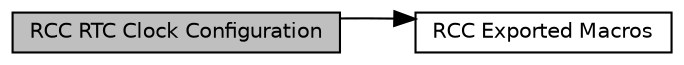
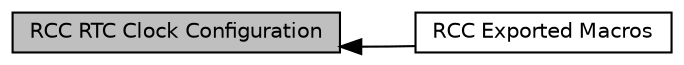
(367, 18) -> (388, 47)
